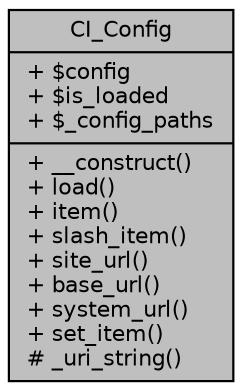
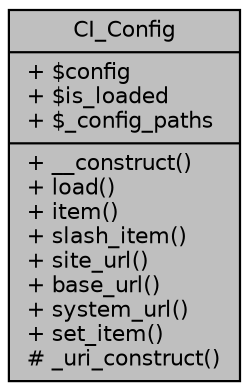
(104, 359) -> (124, 359)
